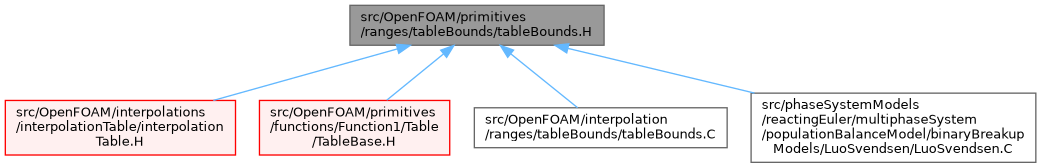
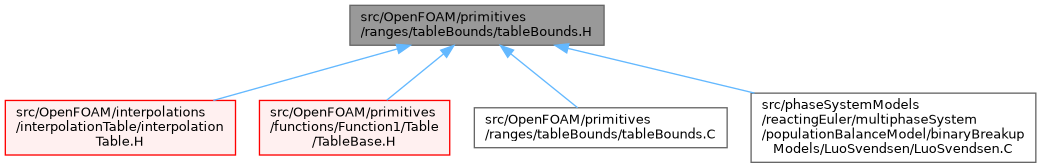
(601, 128) -> (601, 128)
